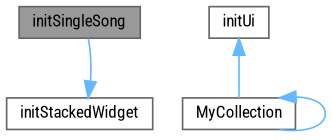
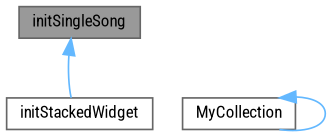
(239, 22) -> none
(91, 60) -> (69, 77)
